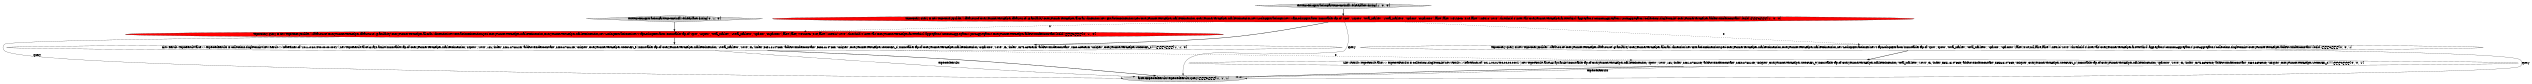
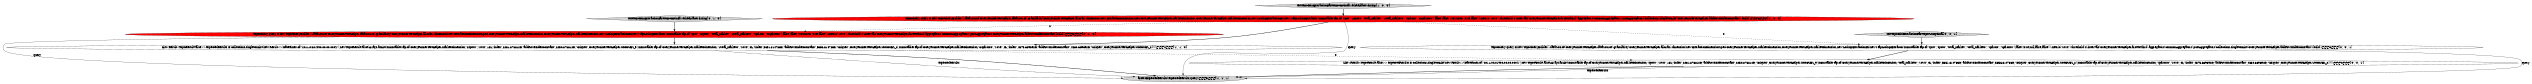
none -> (1922, 34)
